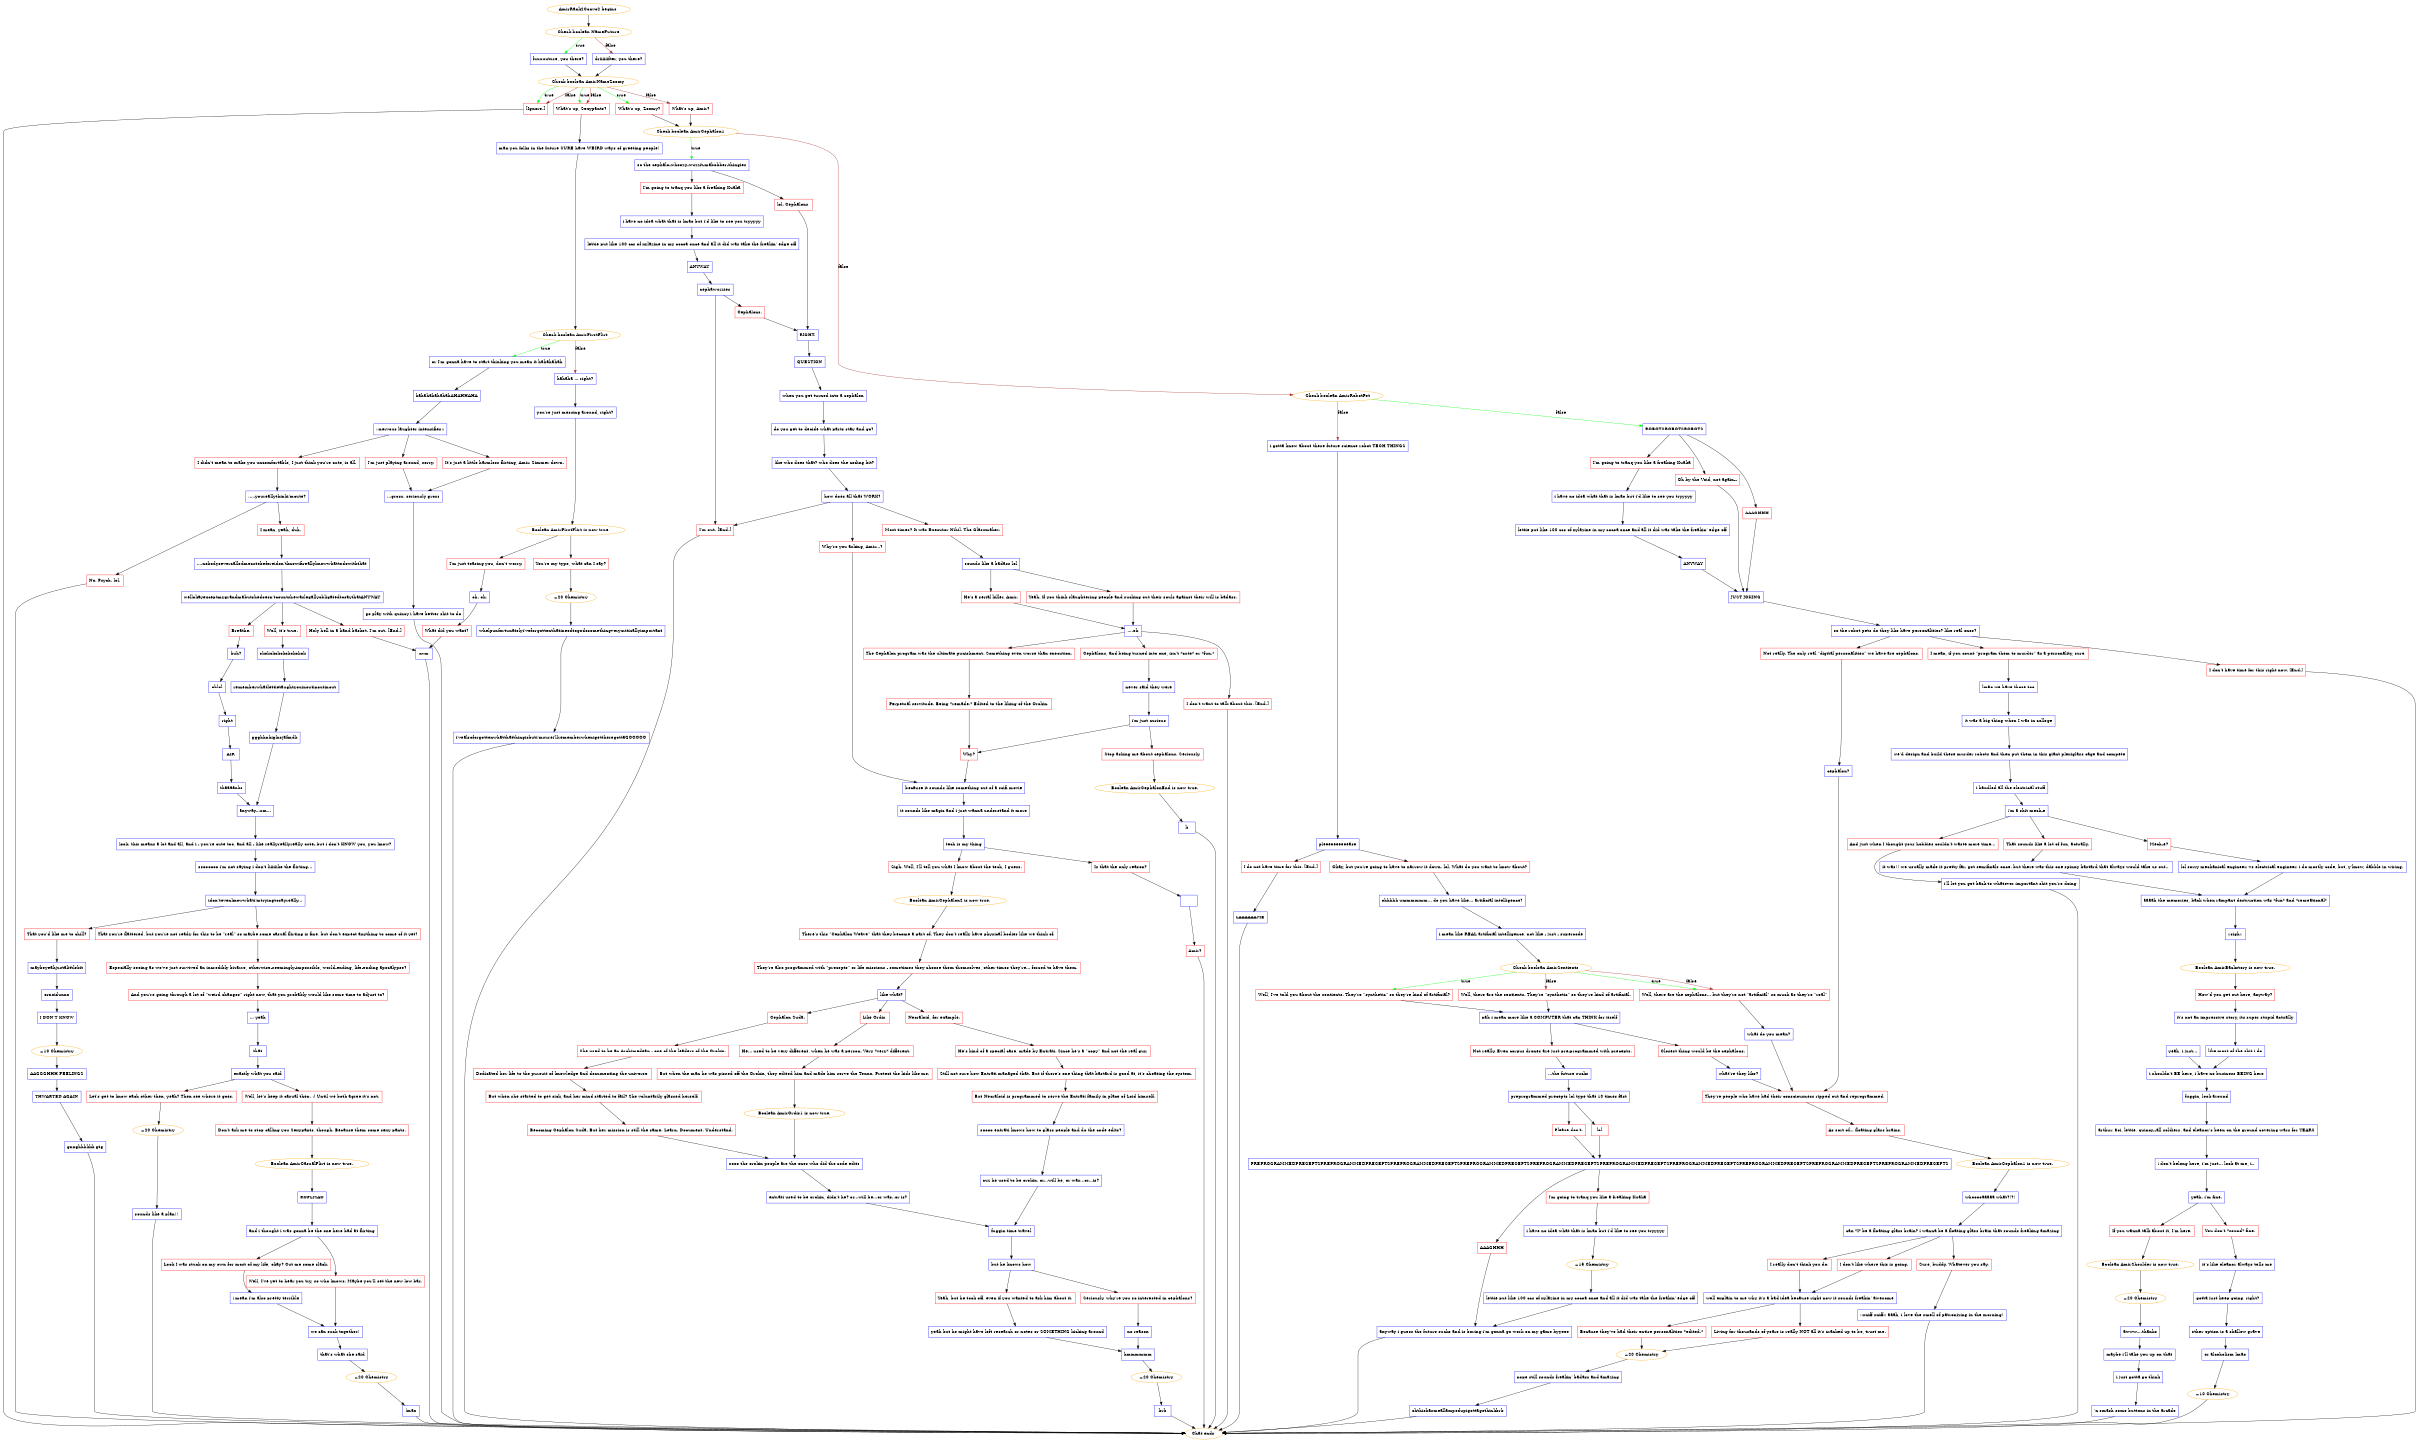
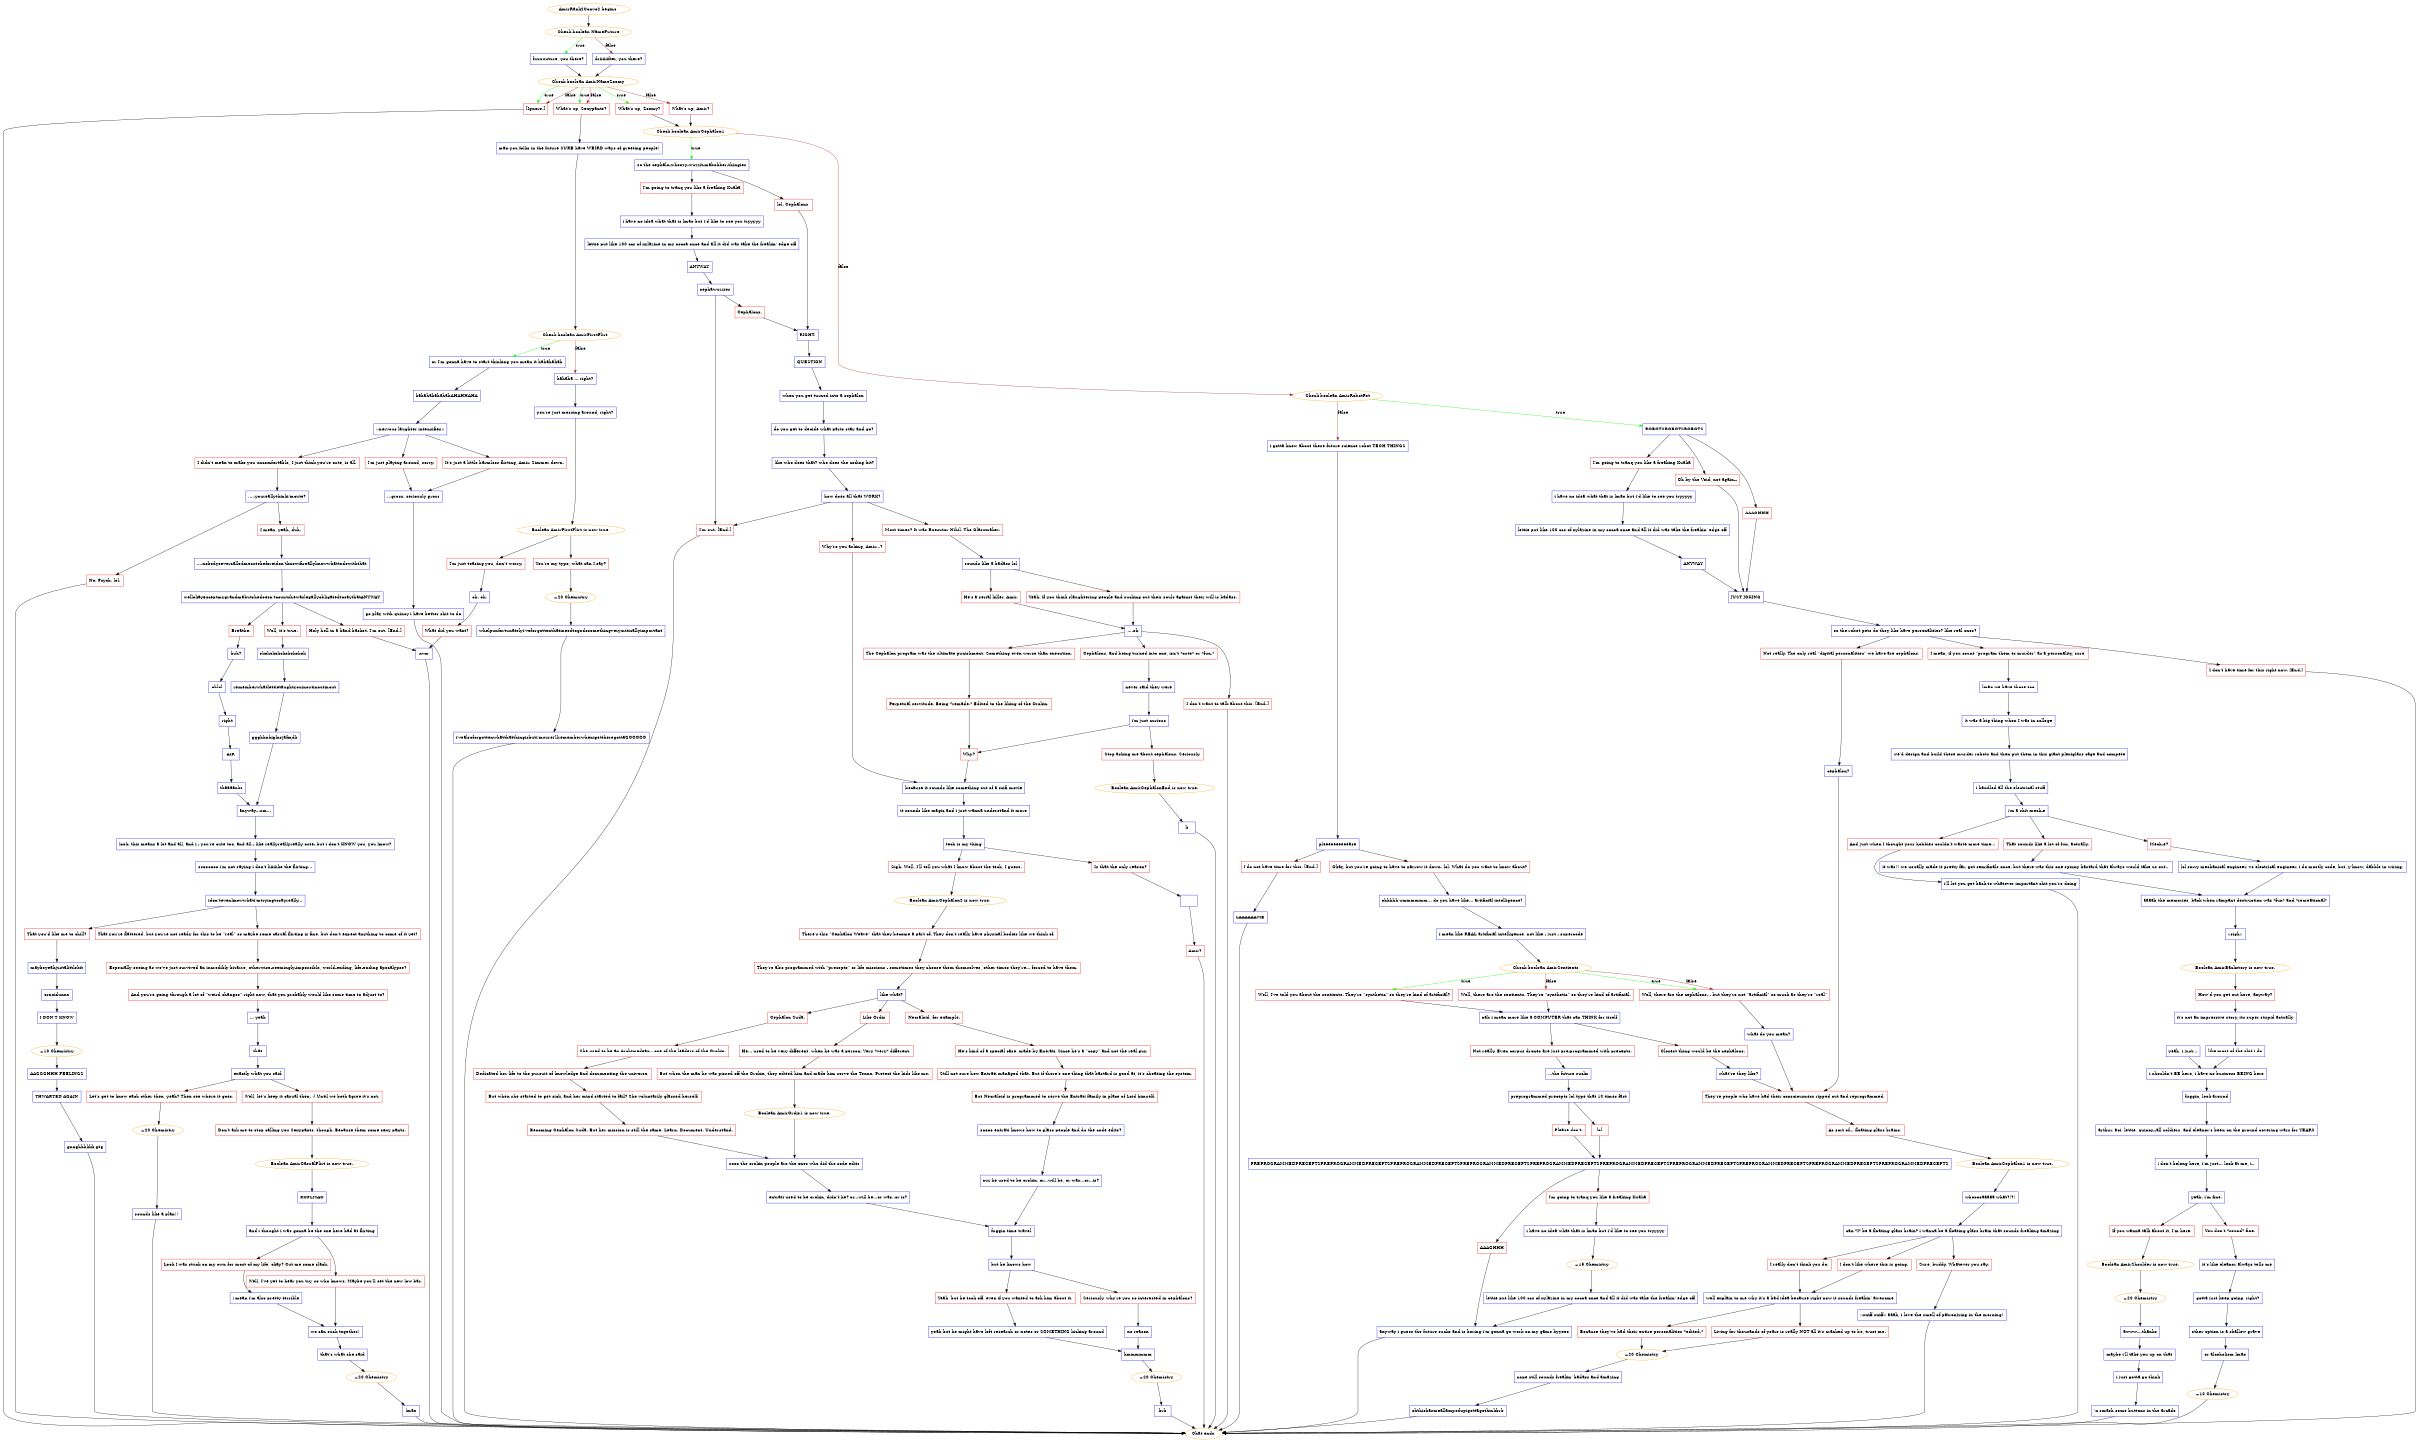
(1561, 413) -> (1561, 413)
